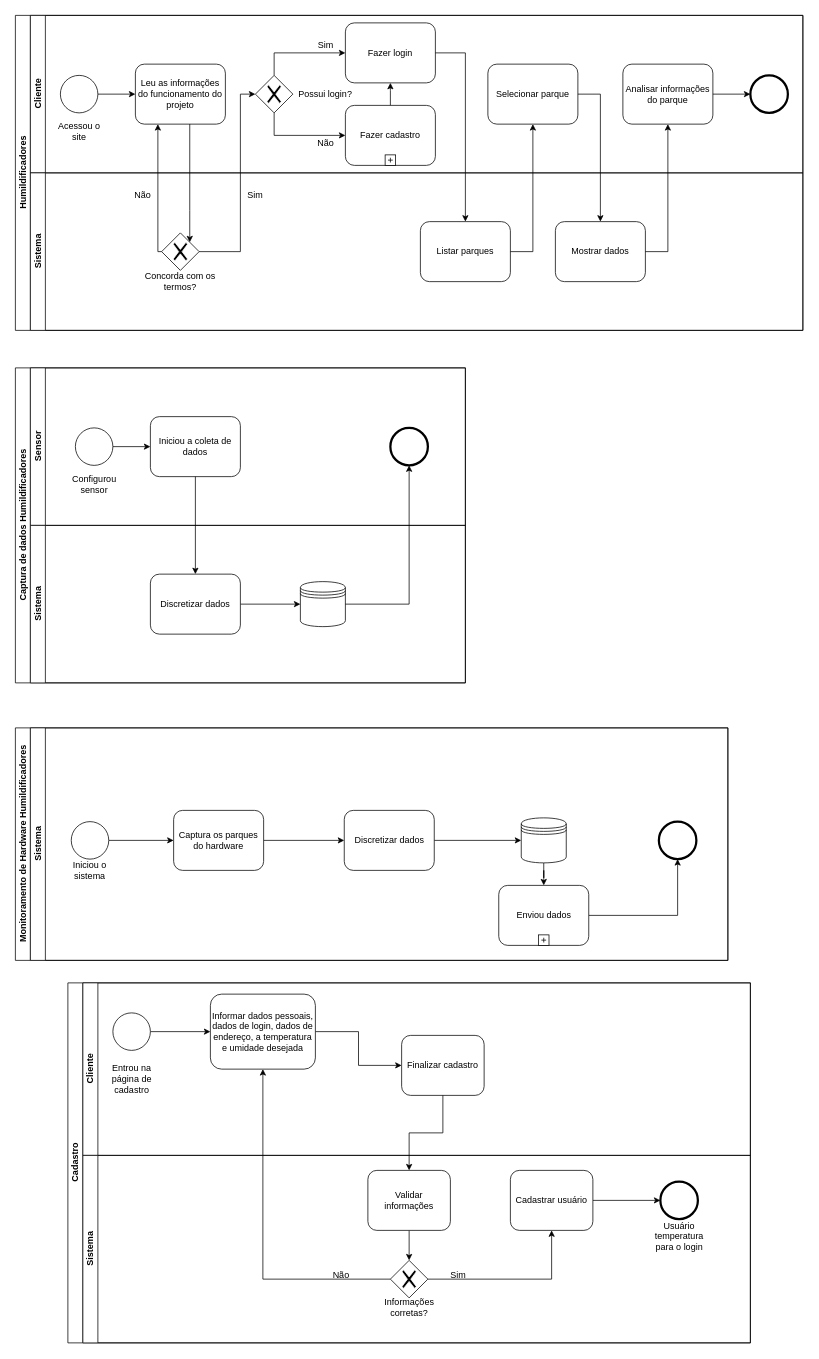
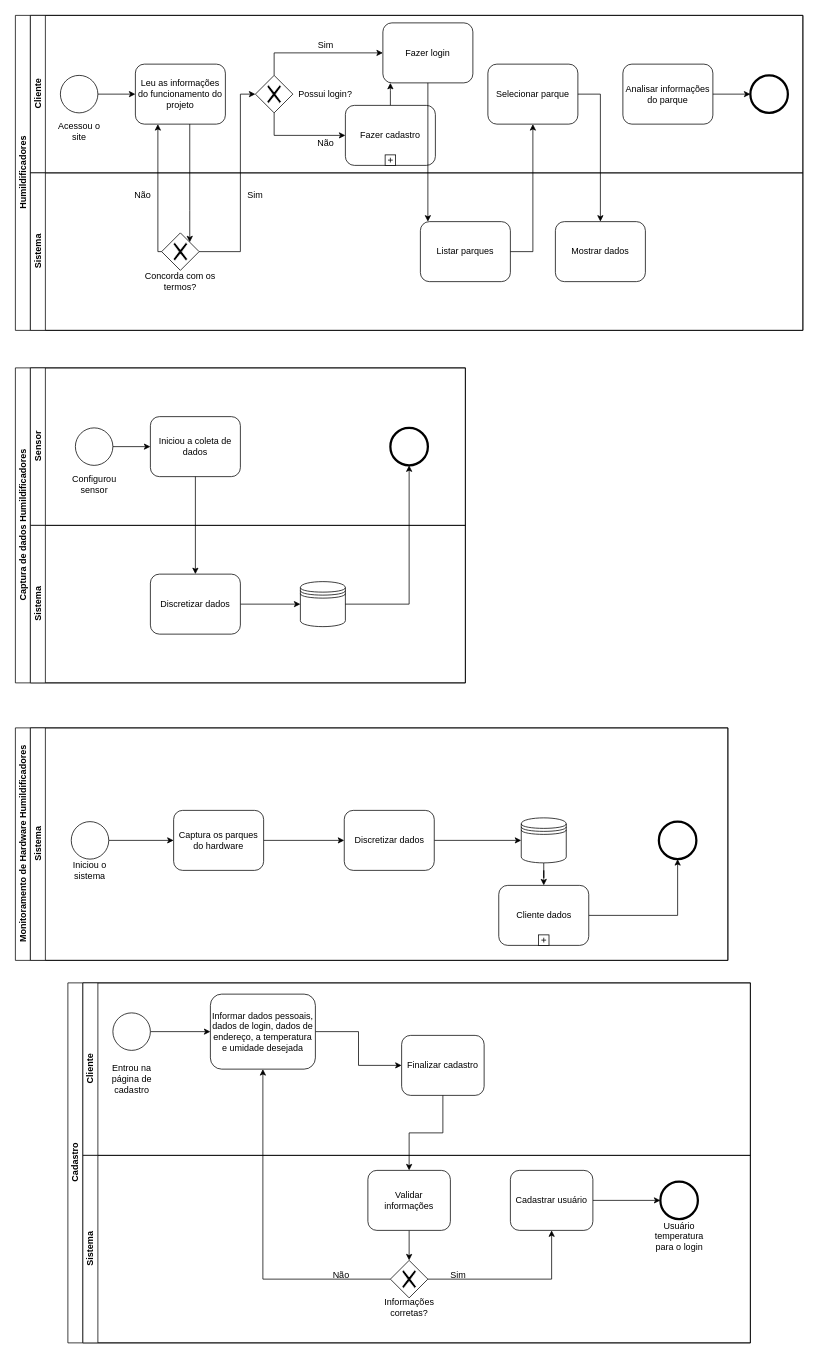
(390, 53) -> (428, 53)
(658, 252) -> none
(544, 915) -> (544, 915)
